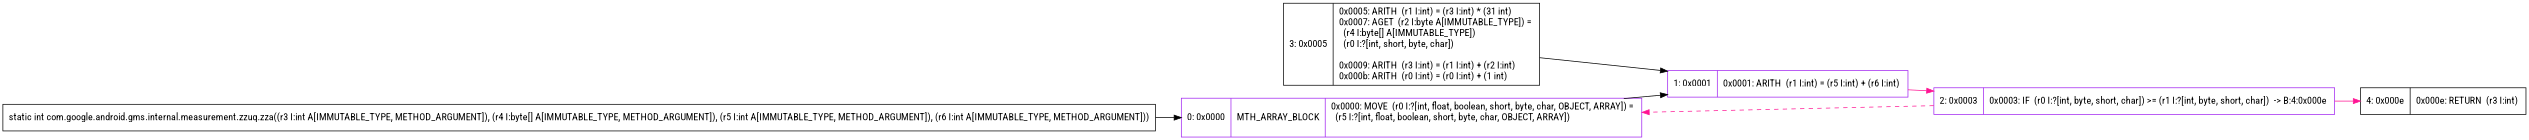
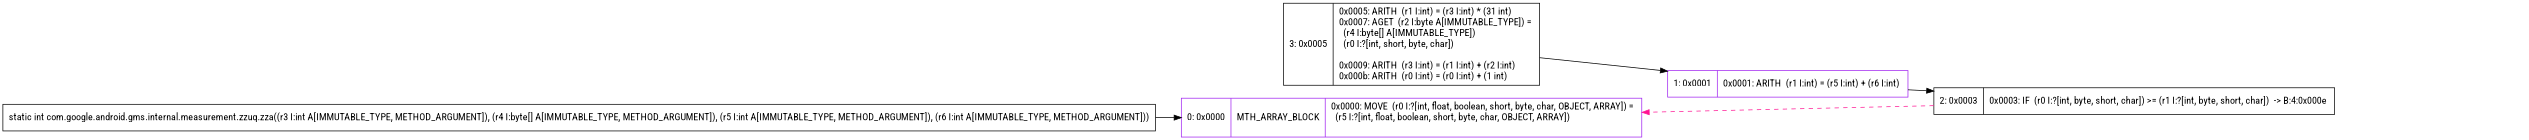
(1917, 90) -> (1917, 90)
(1642, 97) -> none
(2134, 101) -> (2134, 101)
(2443, 101) -> none
